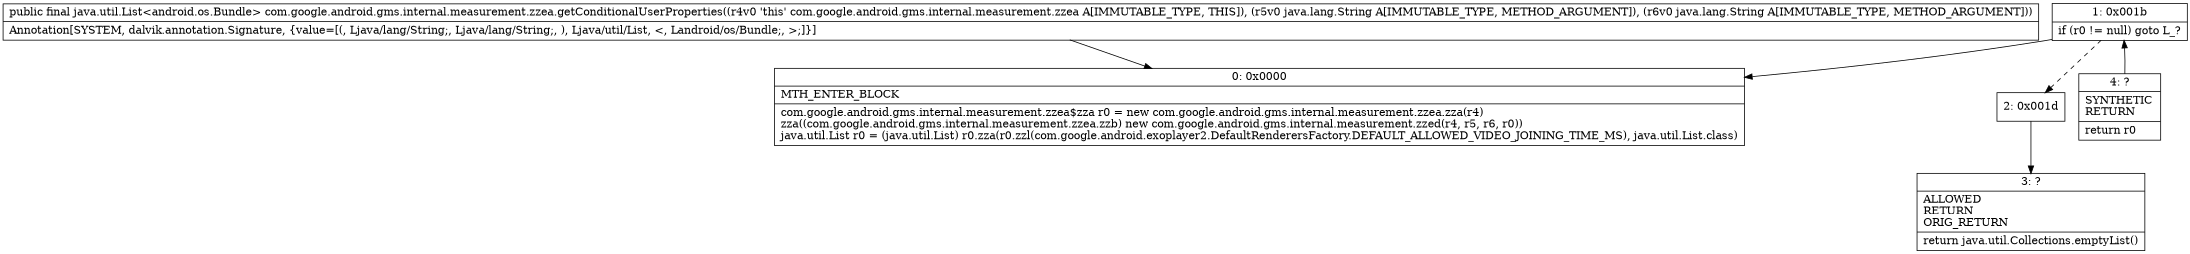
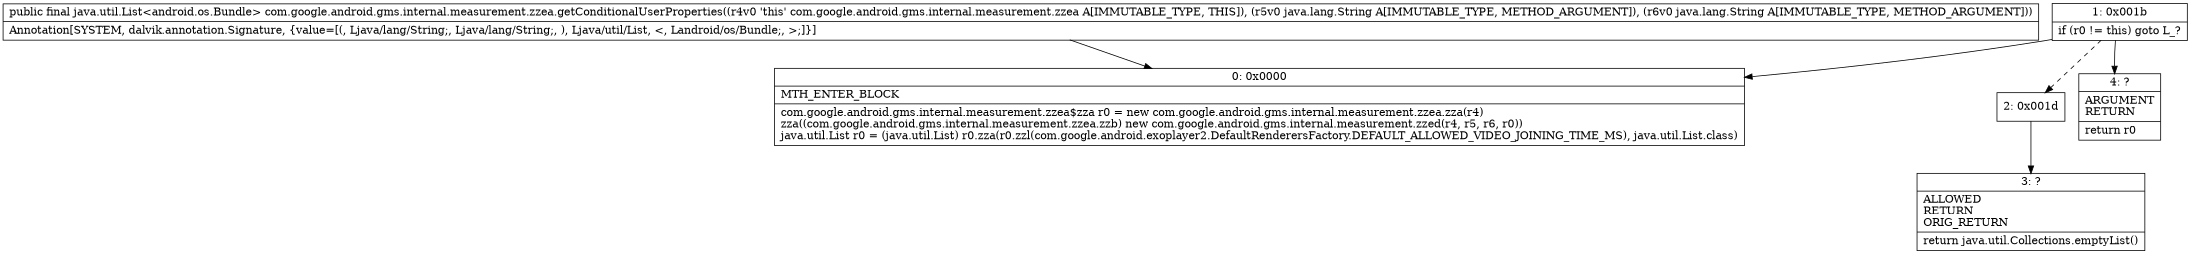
(2120, 31) -> (2120, 31)
(2125, 61) -> (2115, 53)
(2119, 100) -> (2120, 100)
